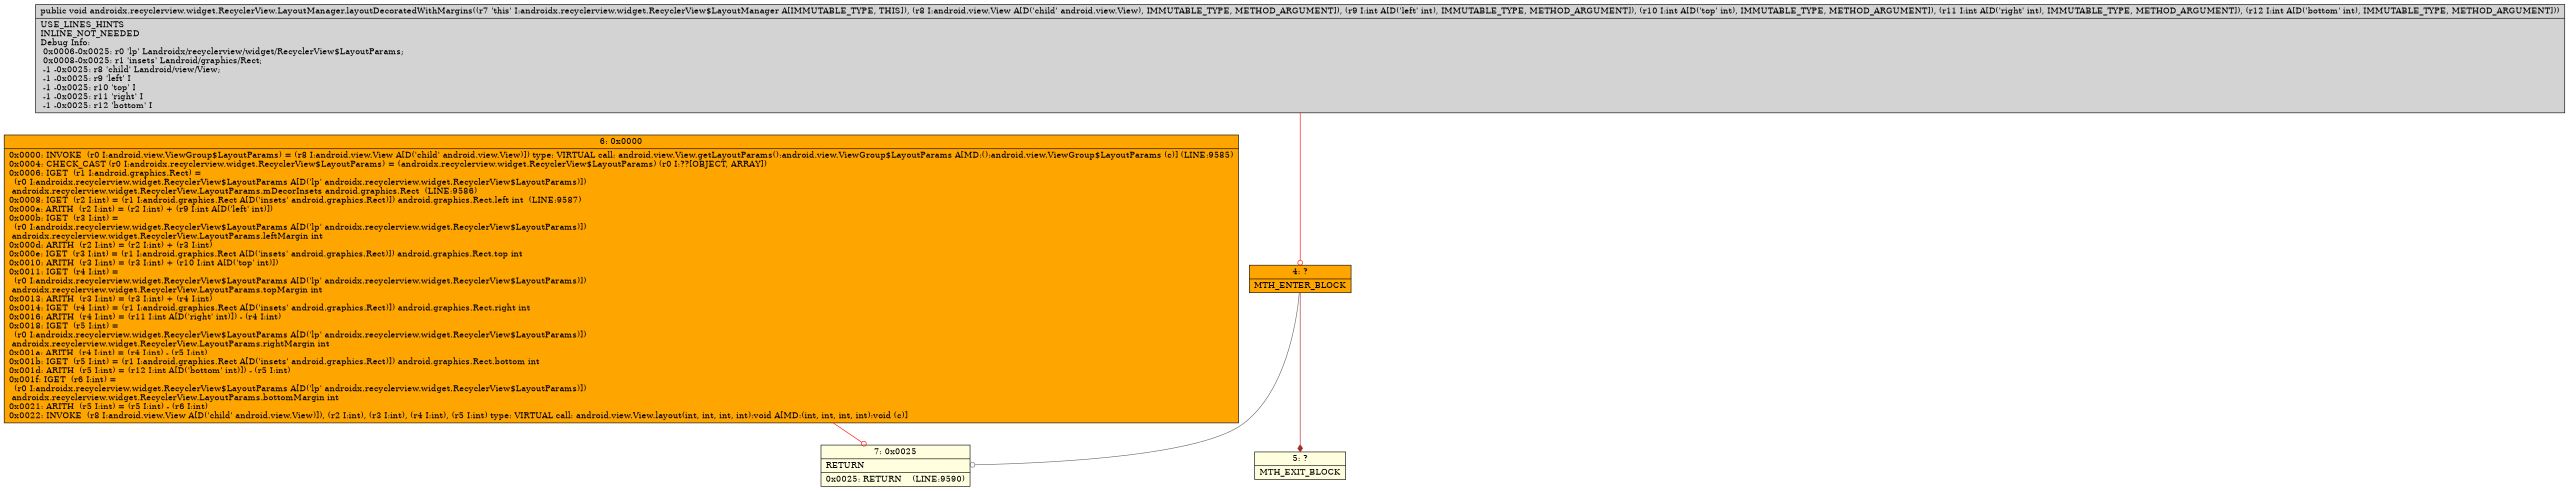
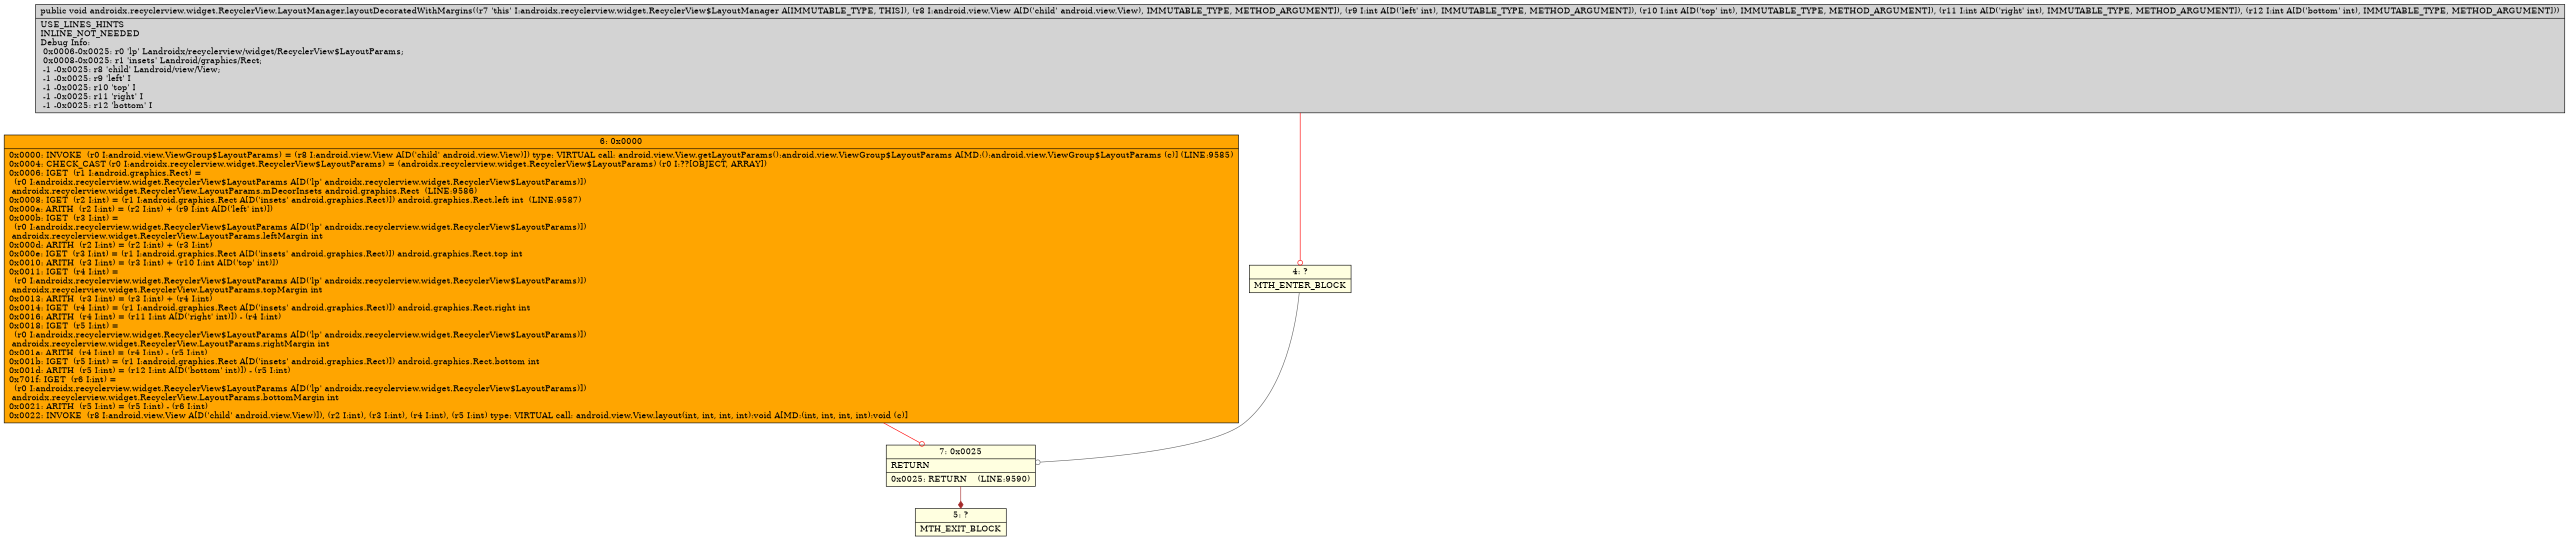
(1300, 279) -> (1300, 279)
(1300, 369) -> (961, 494)
(64, 380) -> (64, 380)
